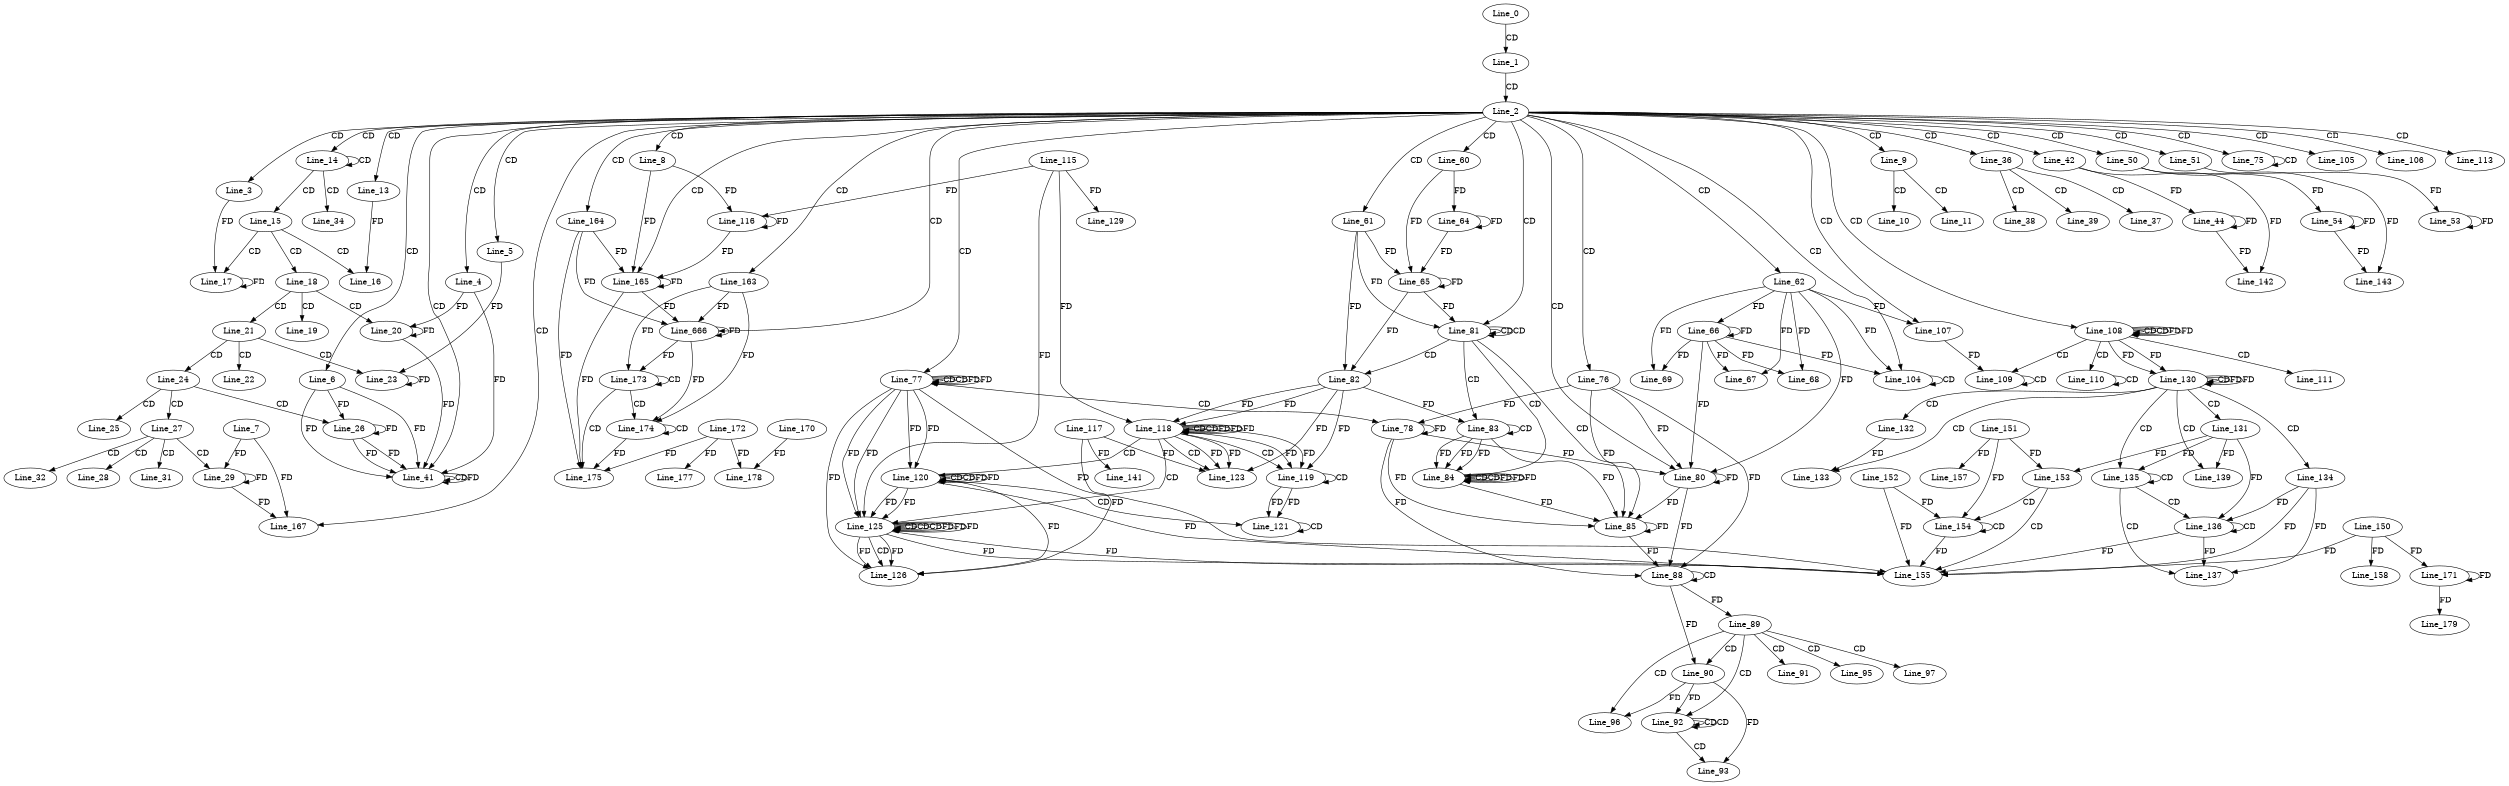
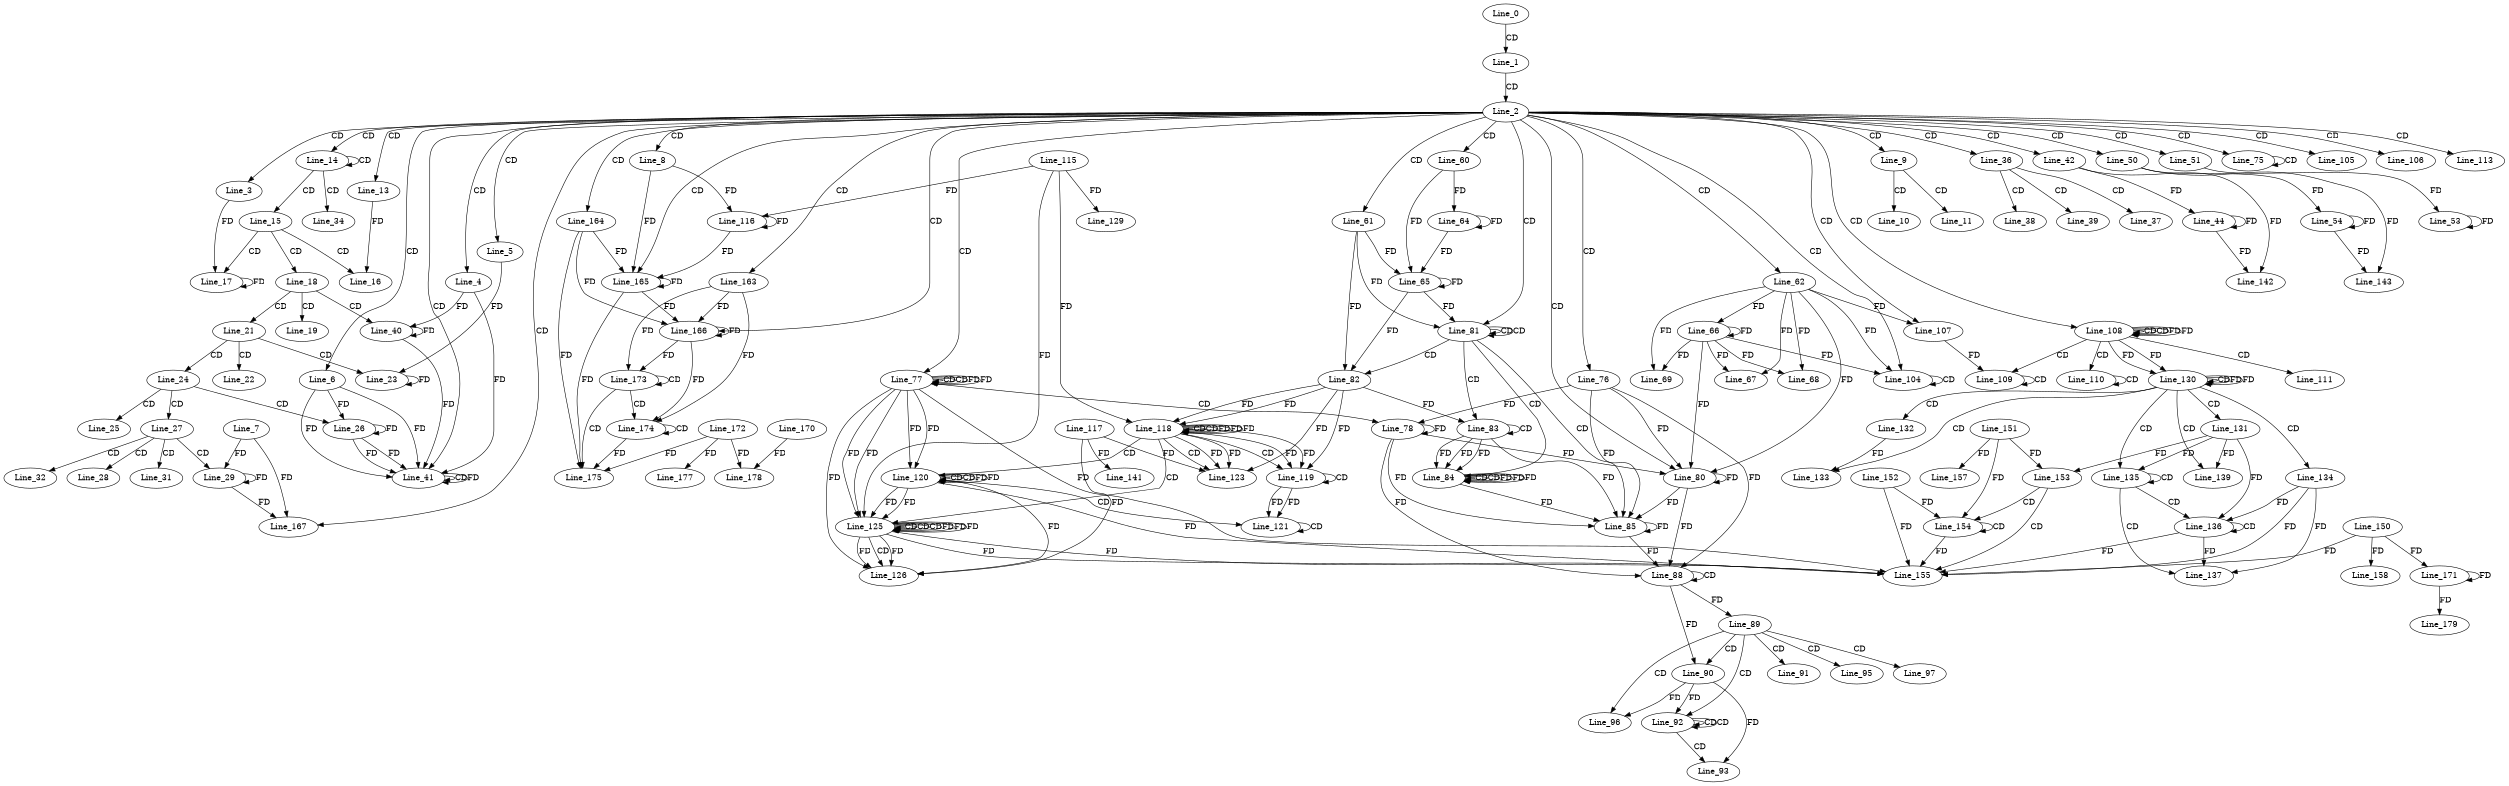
(386, 331) -> (386, 331)
(689, 331) -> (689, 331)
